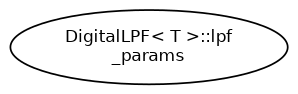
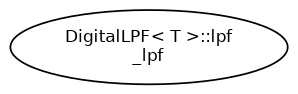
(149, 47) -> (149, 47)
